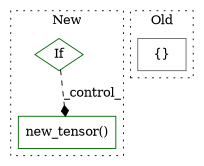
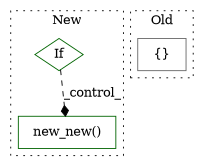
(67, 132) -> (67, 132)
